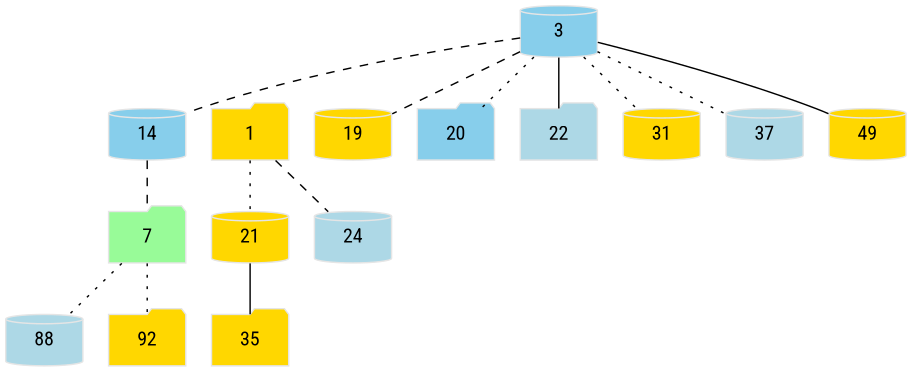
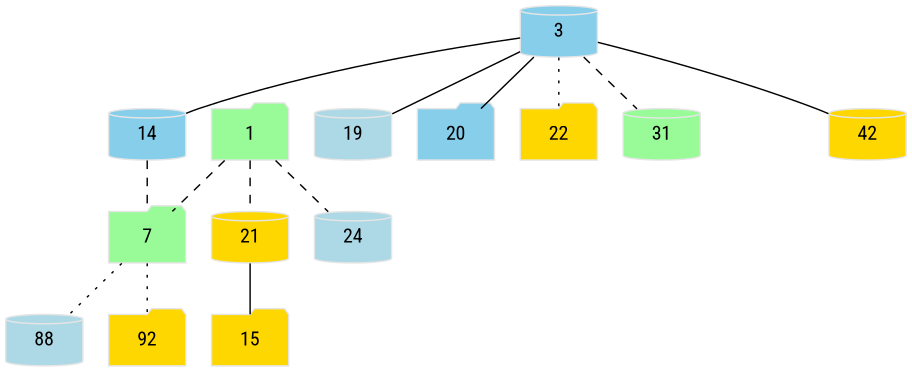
(351, 68) -> (351, 68)
(456, 83) -> (456, 83)
(507, 83) -> (507, 83)
(559, 83) -> (559, 83)
(610, 83) -> (610, 83)
(250, 134) -> (250, 134)
(353, 134) -> (353, 134)
(559, 134) -> (559, 134)
(662, 134) -> (662, 134)
(765, 134) -> none
(868, 134) -> (868, 134)
none -> (199, 186)
(250, 186) -> (250, 186)
(250, 340) -> (250, 340)
